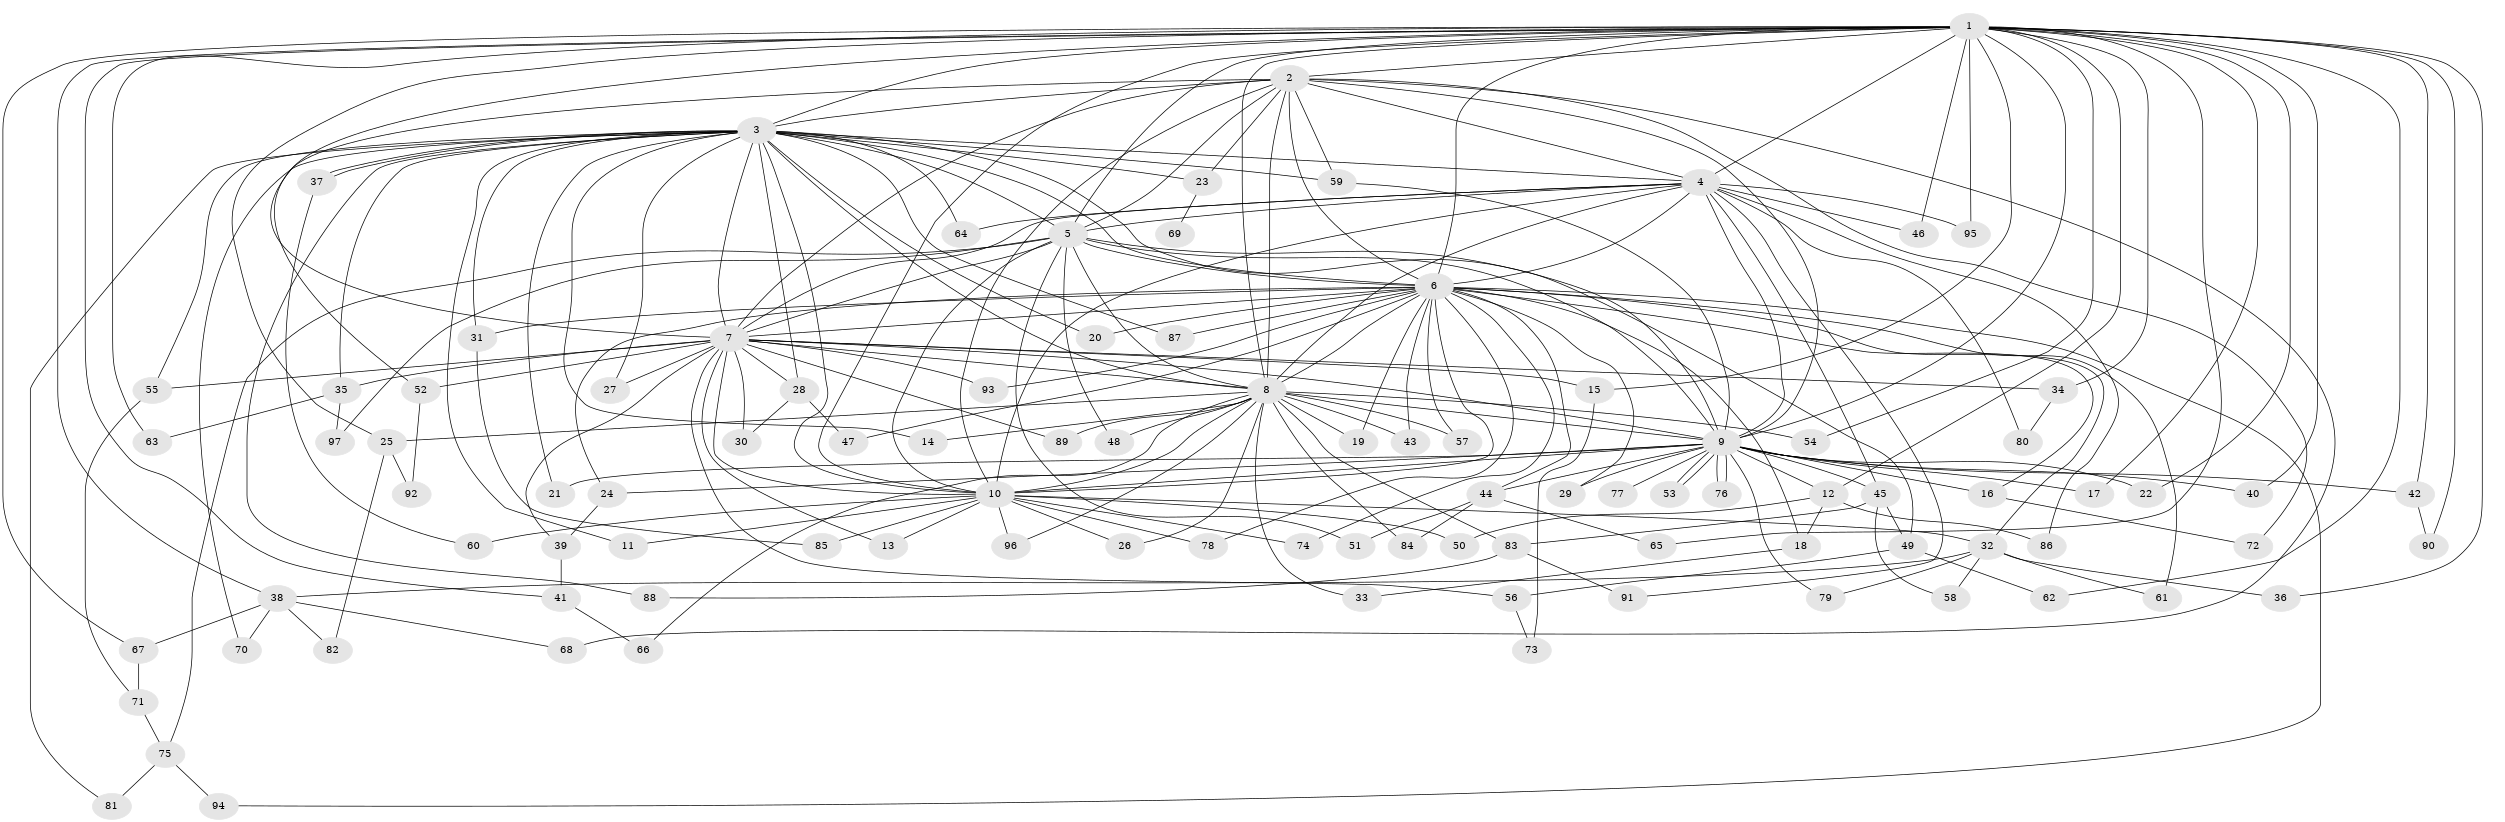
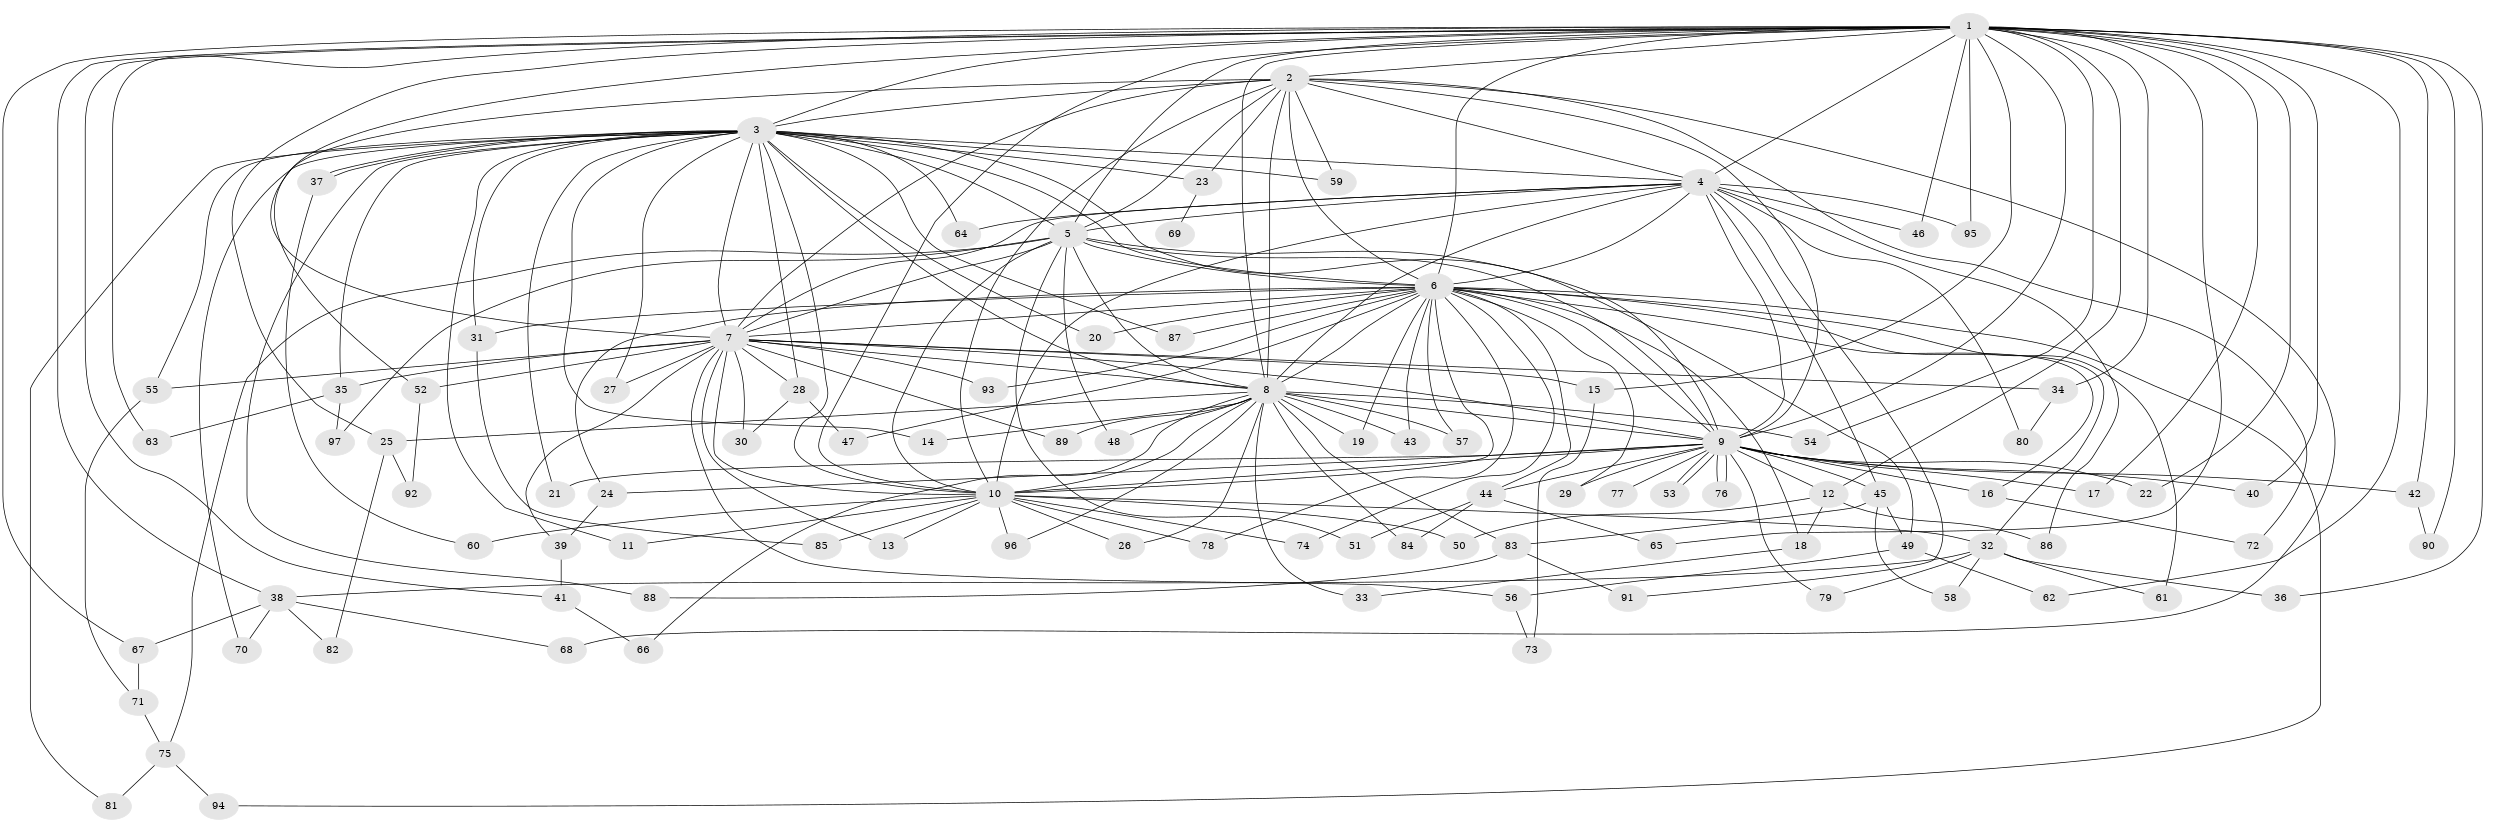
(1600, 237) -> (1595, 335)
